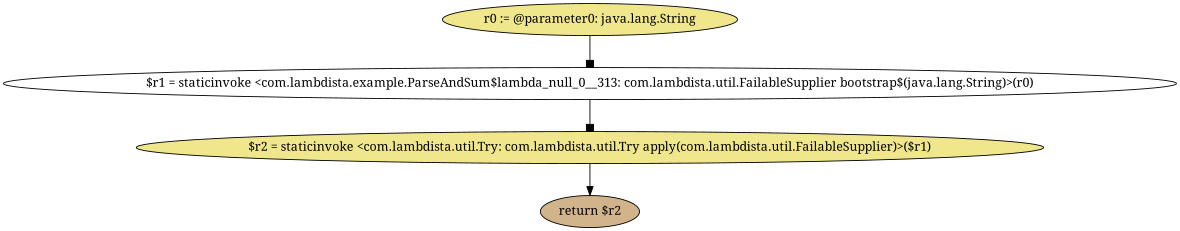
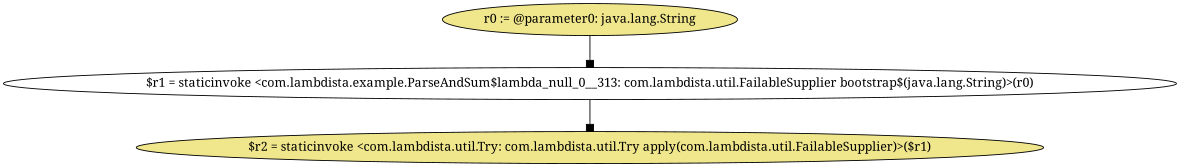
(590, 212) -> none
